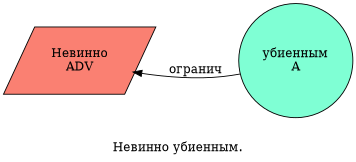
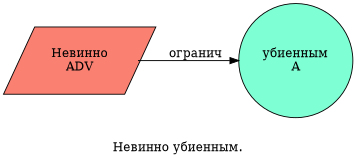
(191, 78) -> (184, 61)
